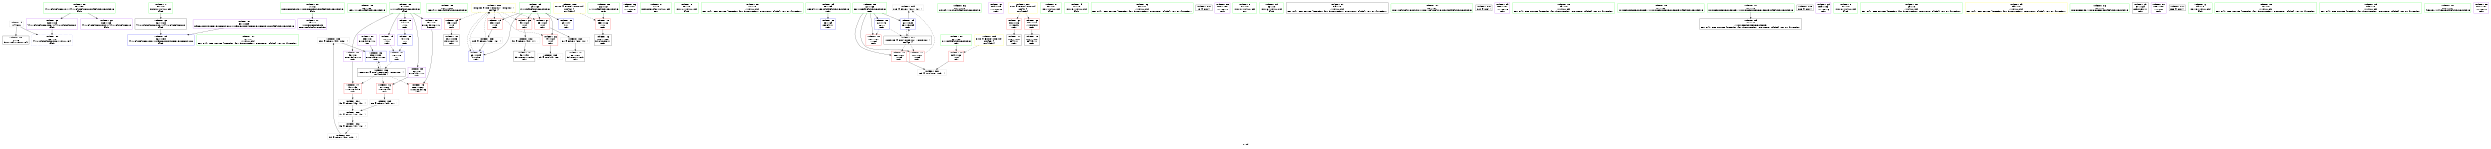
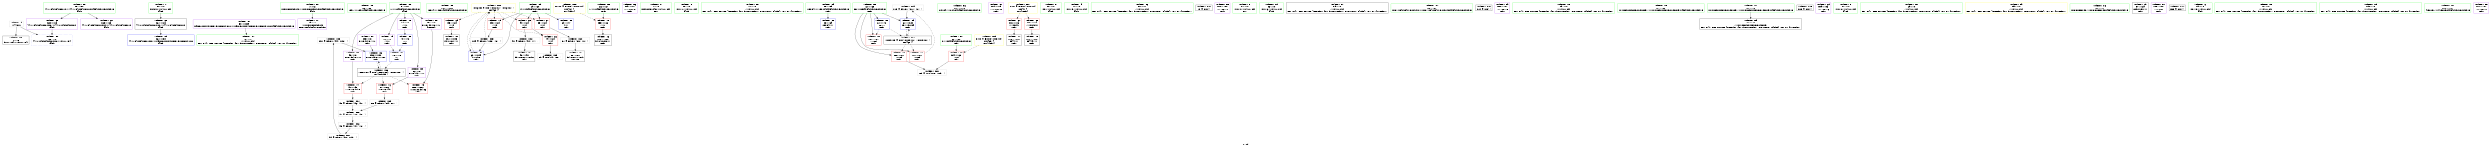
(909, 16) -> (907, 14)
(552, 22) -> (537, 32)
(206, 31) -> (246, 31)
(367, 43) -> (367, 43)
(575, 60) -> (575, 60)
